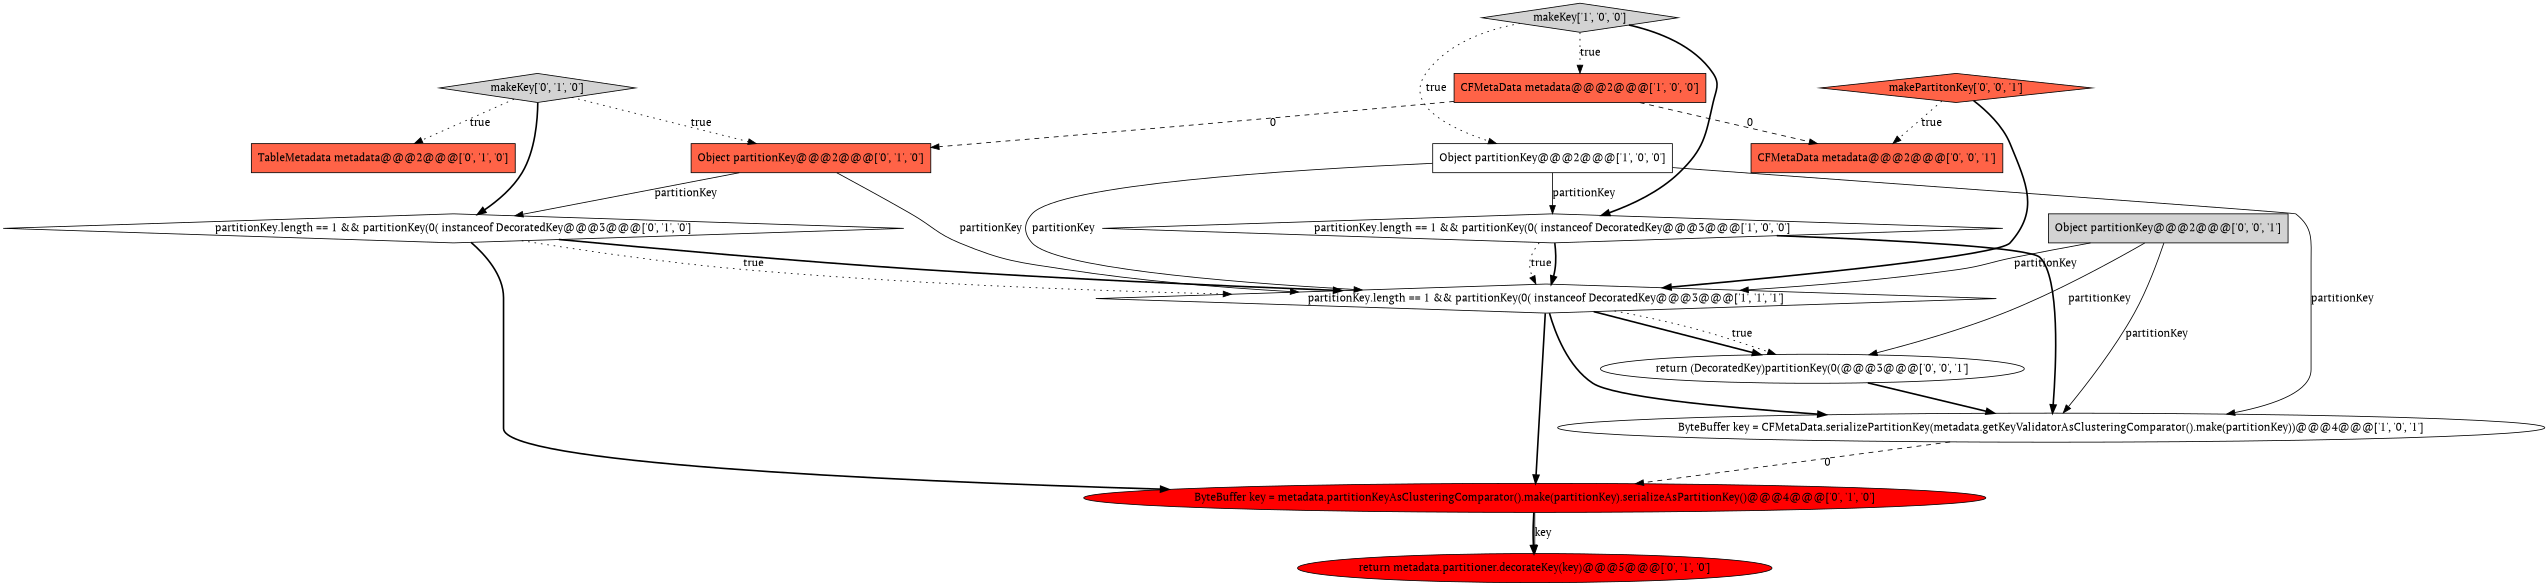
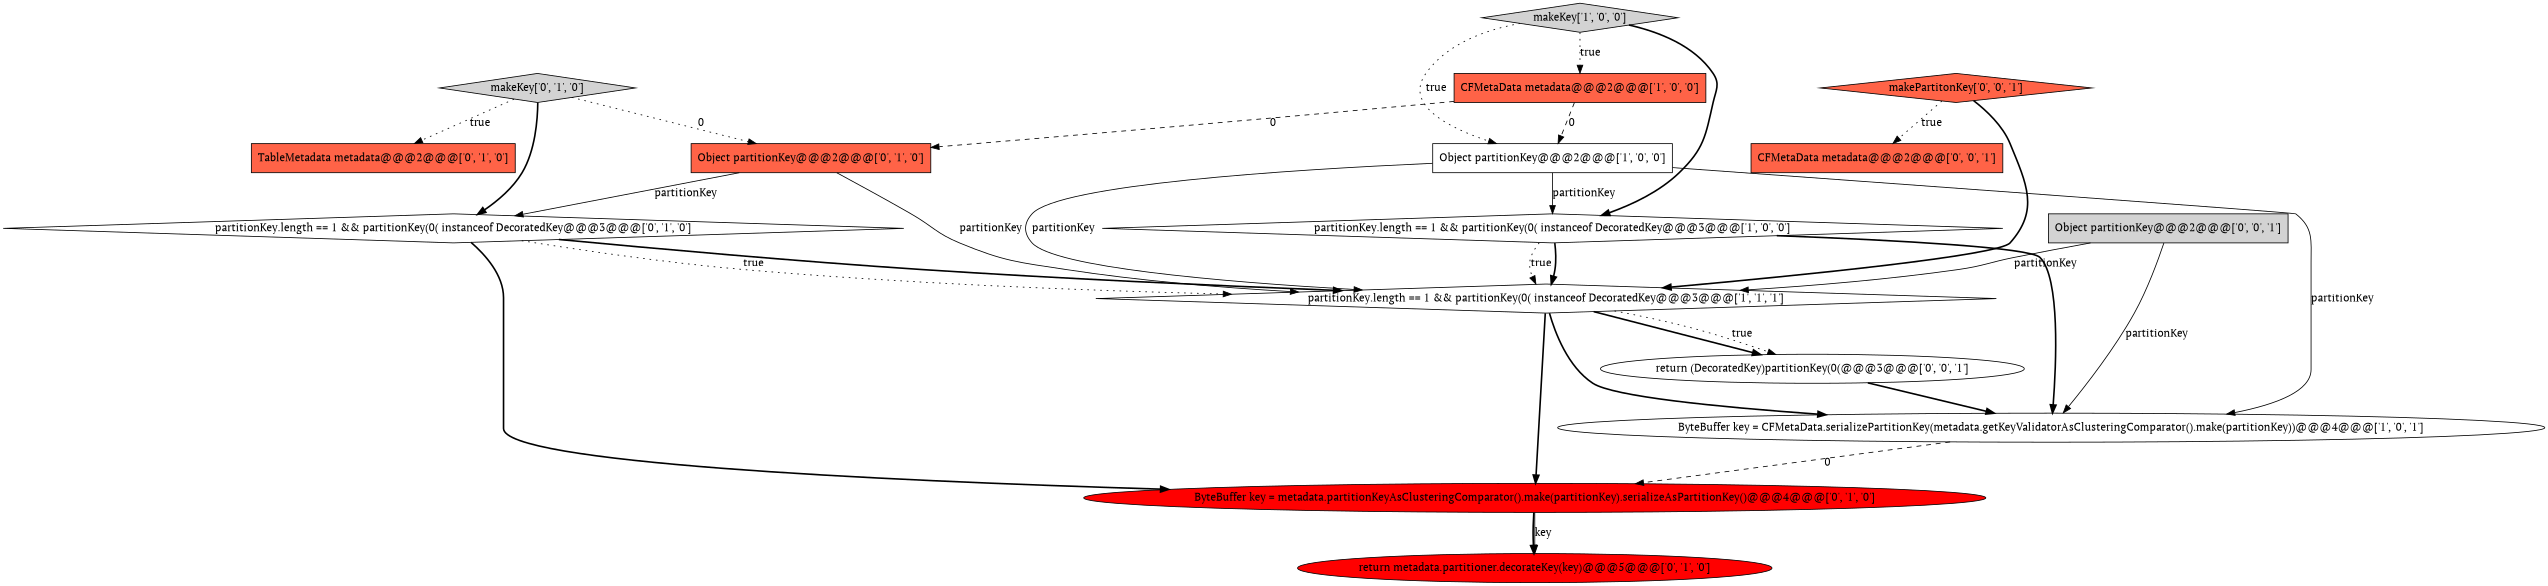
(1725, 122) -> (1568, 119)
(701, 123) -> (701, 123)
(2015, 308) -> none
